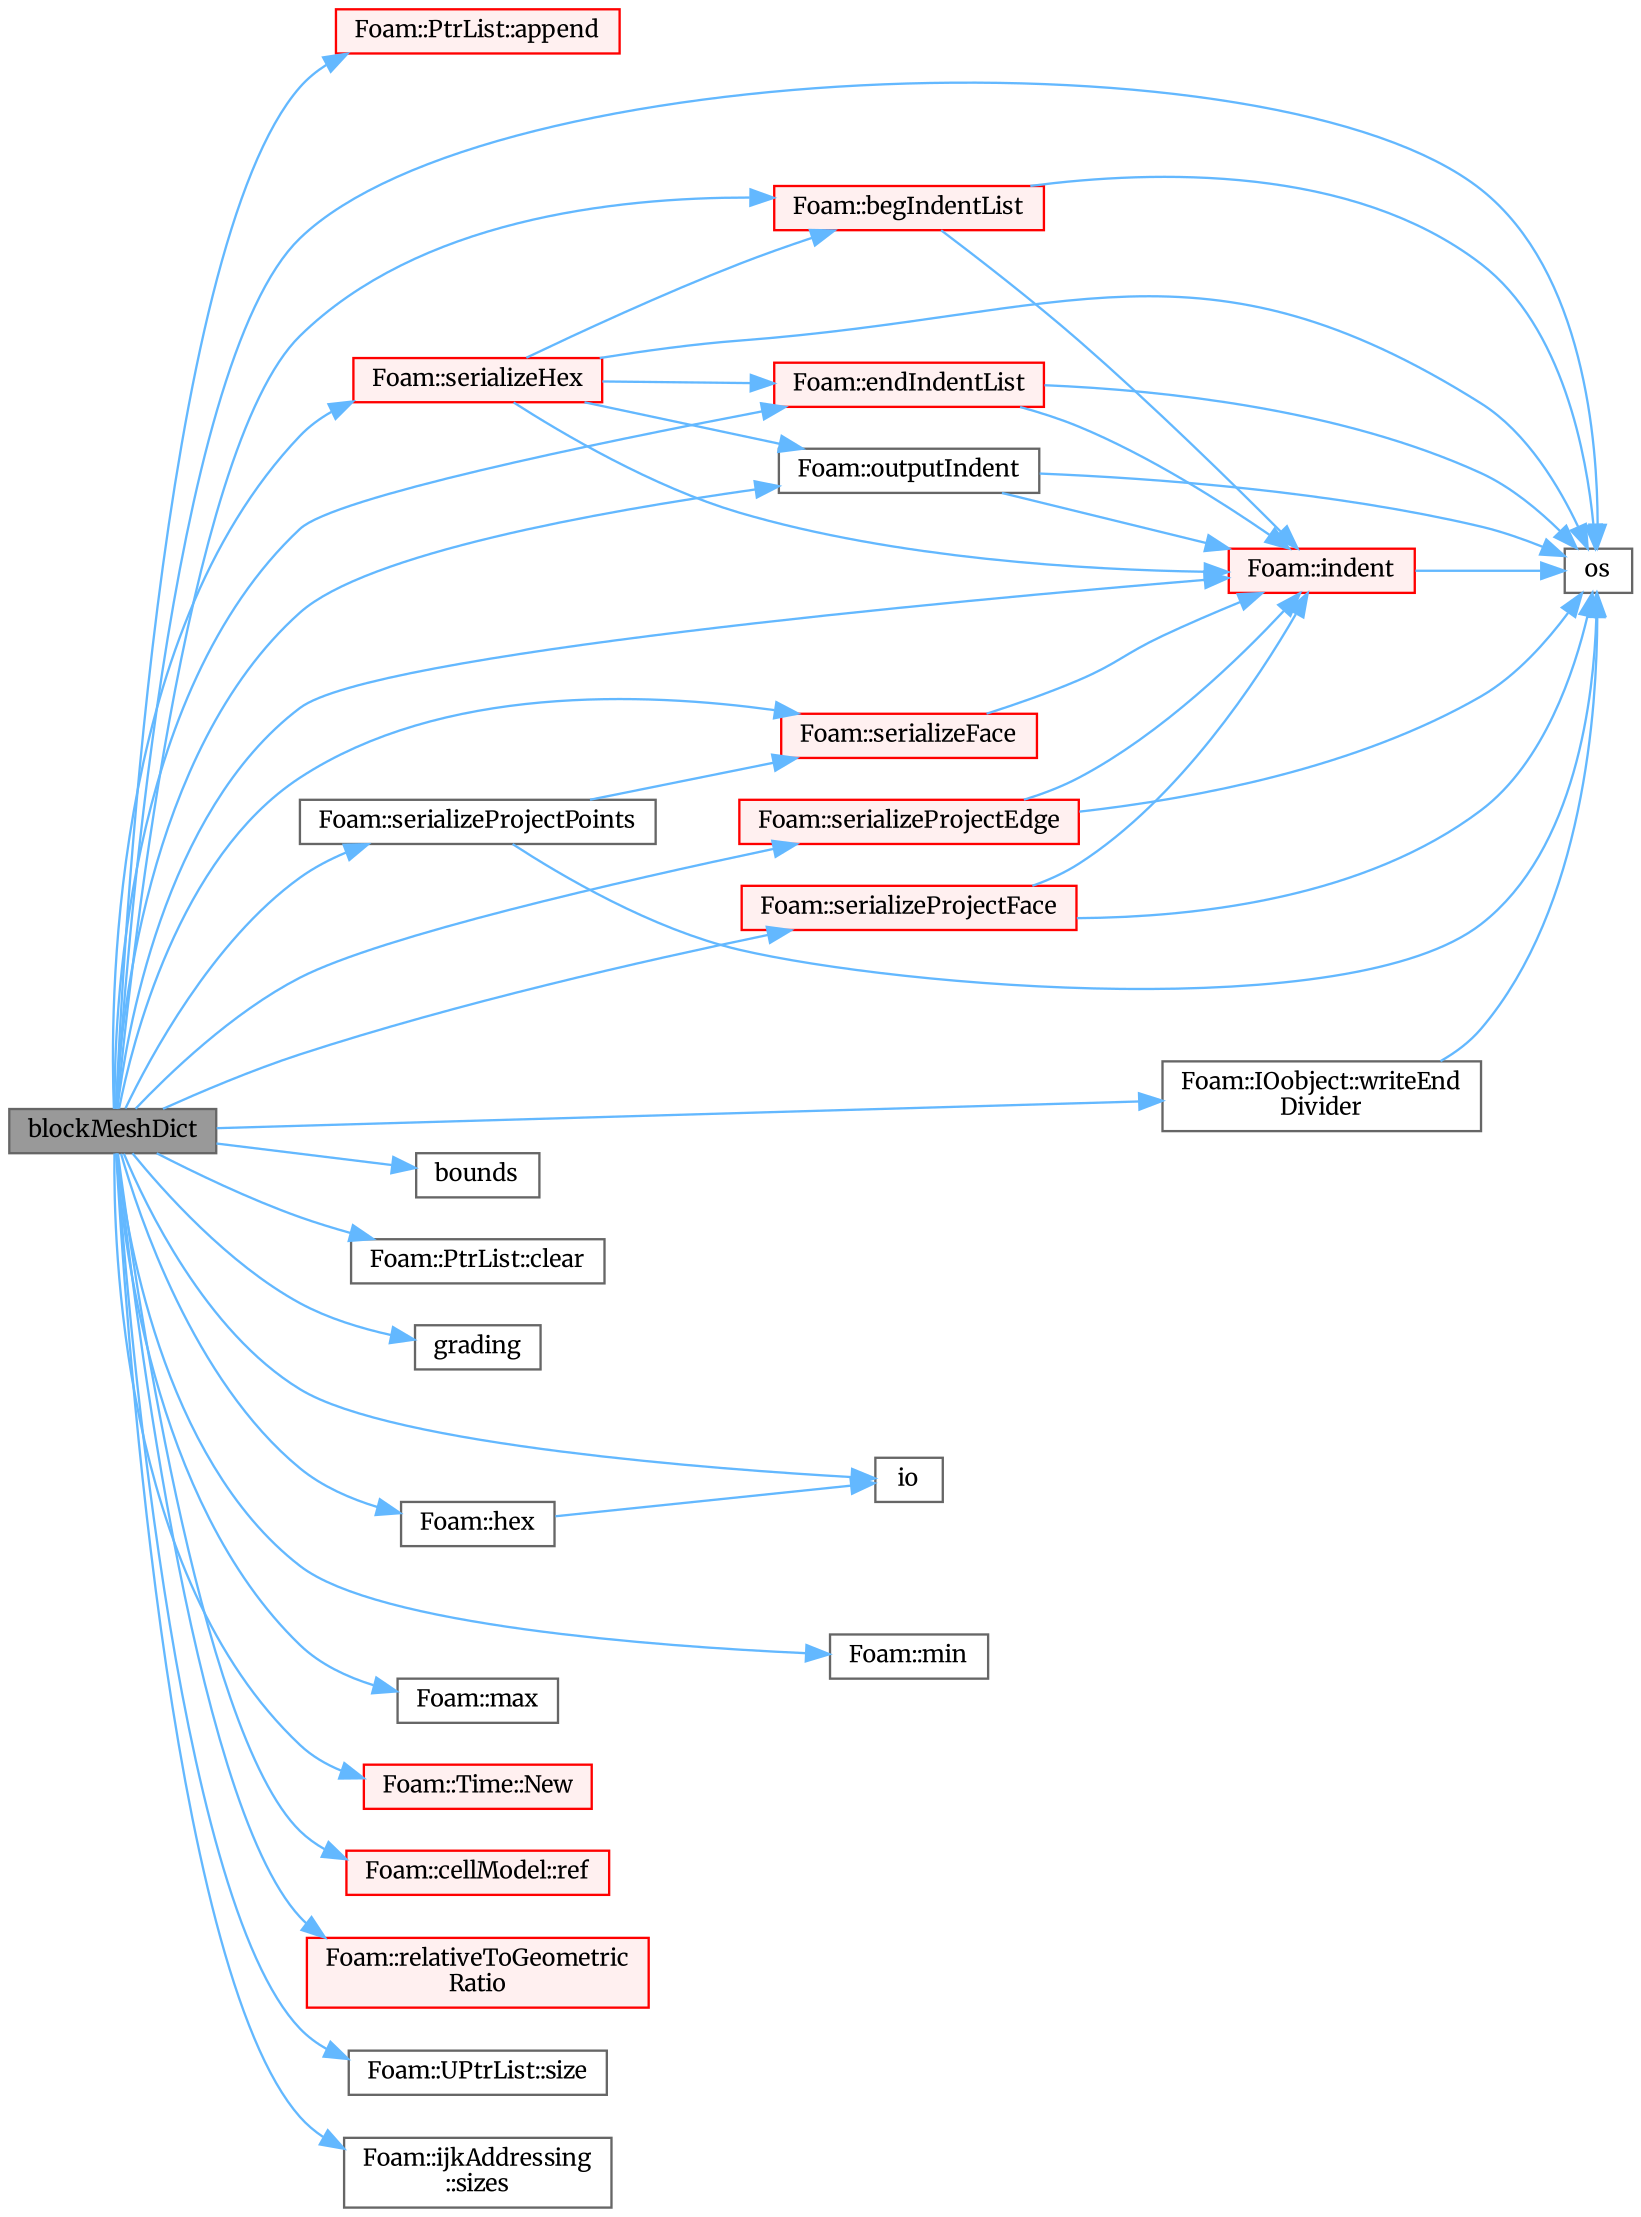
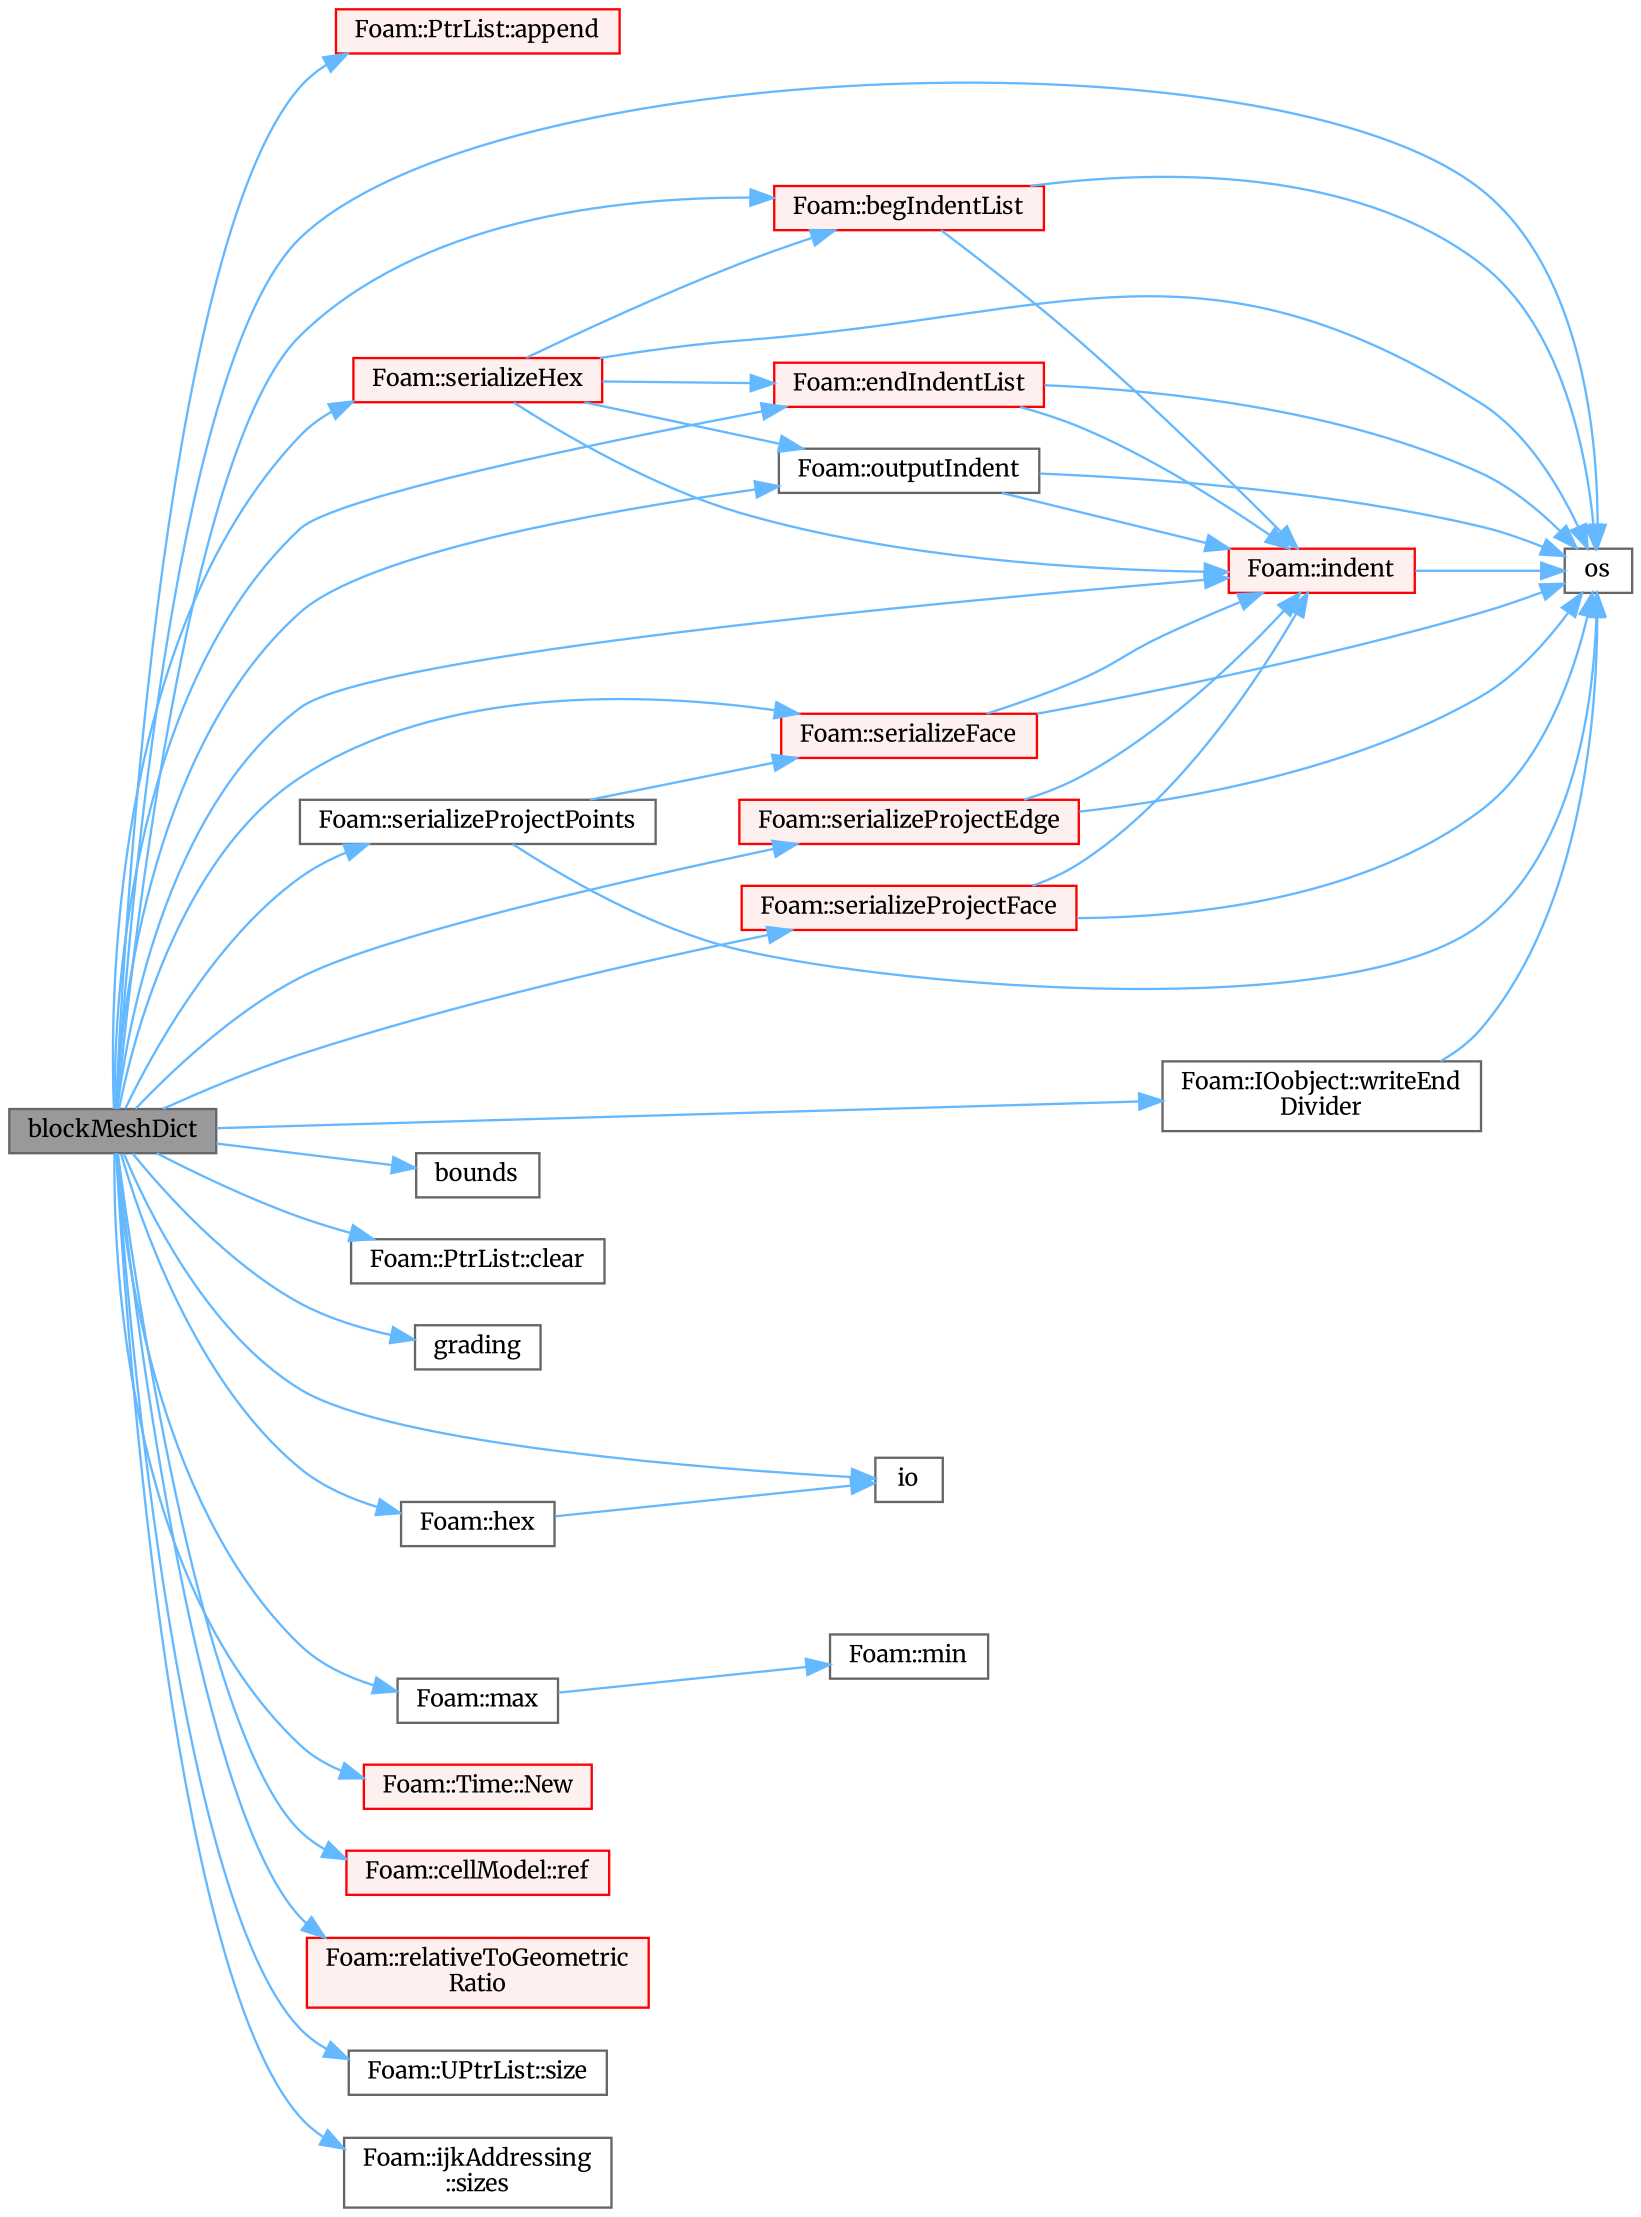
none -> (1292, 661)
(324, 1579) -> (682, 1680)
